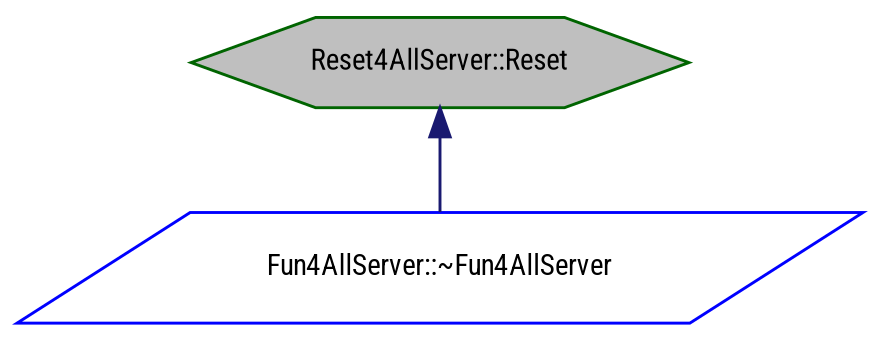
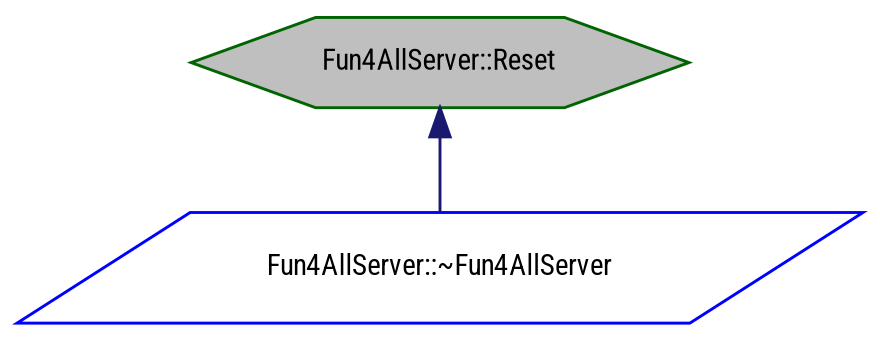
(440, 63) -> (440, 63)
